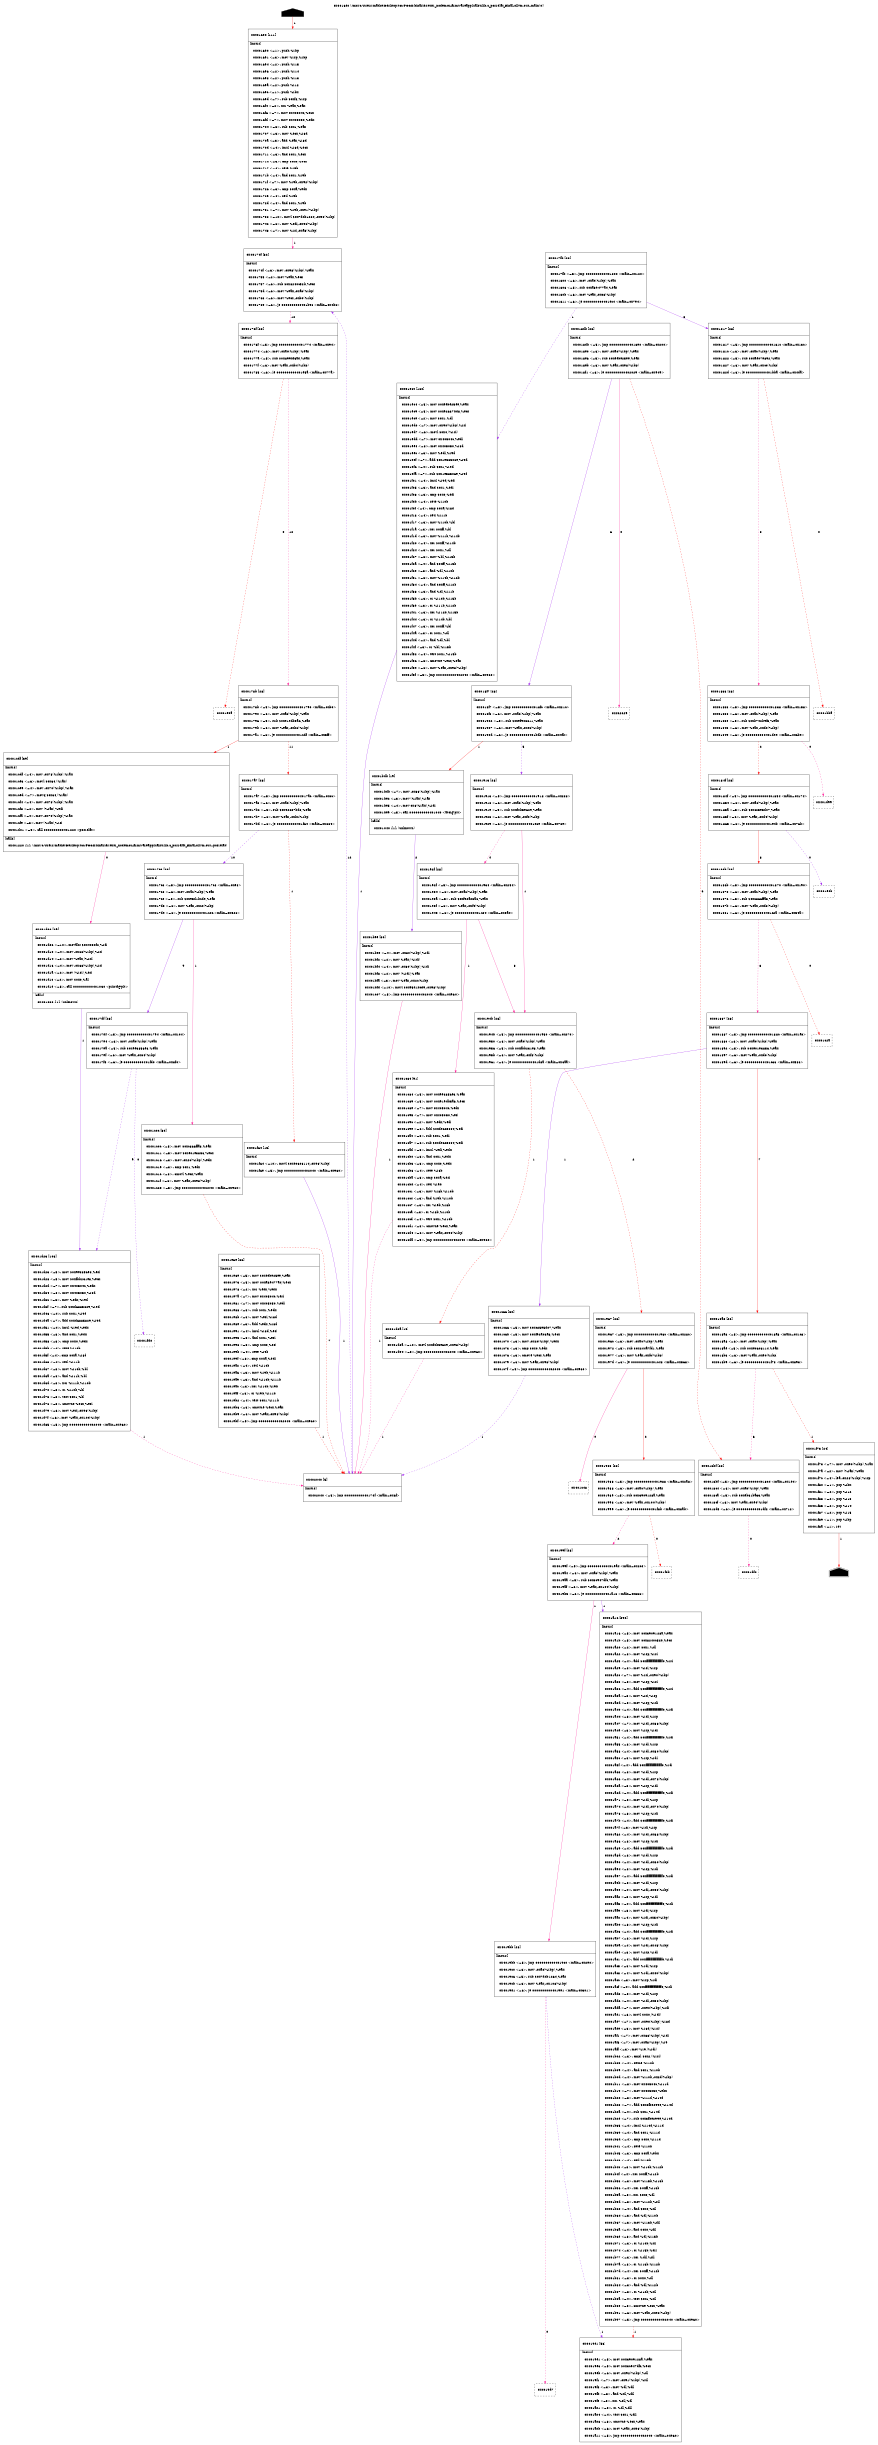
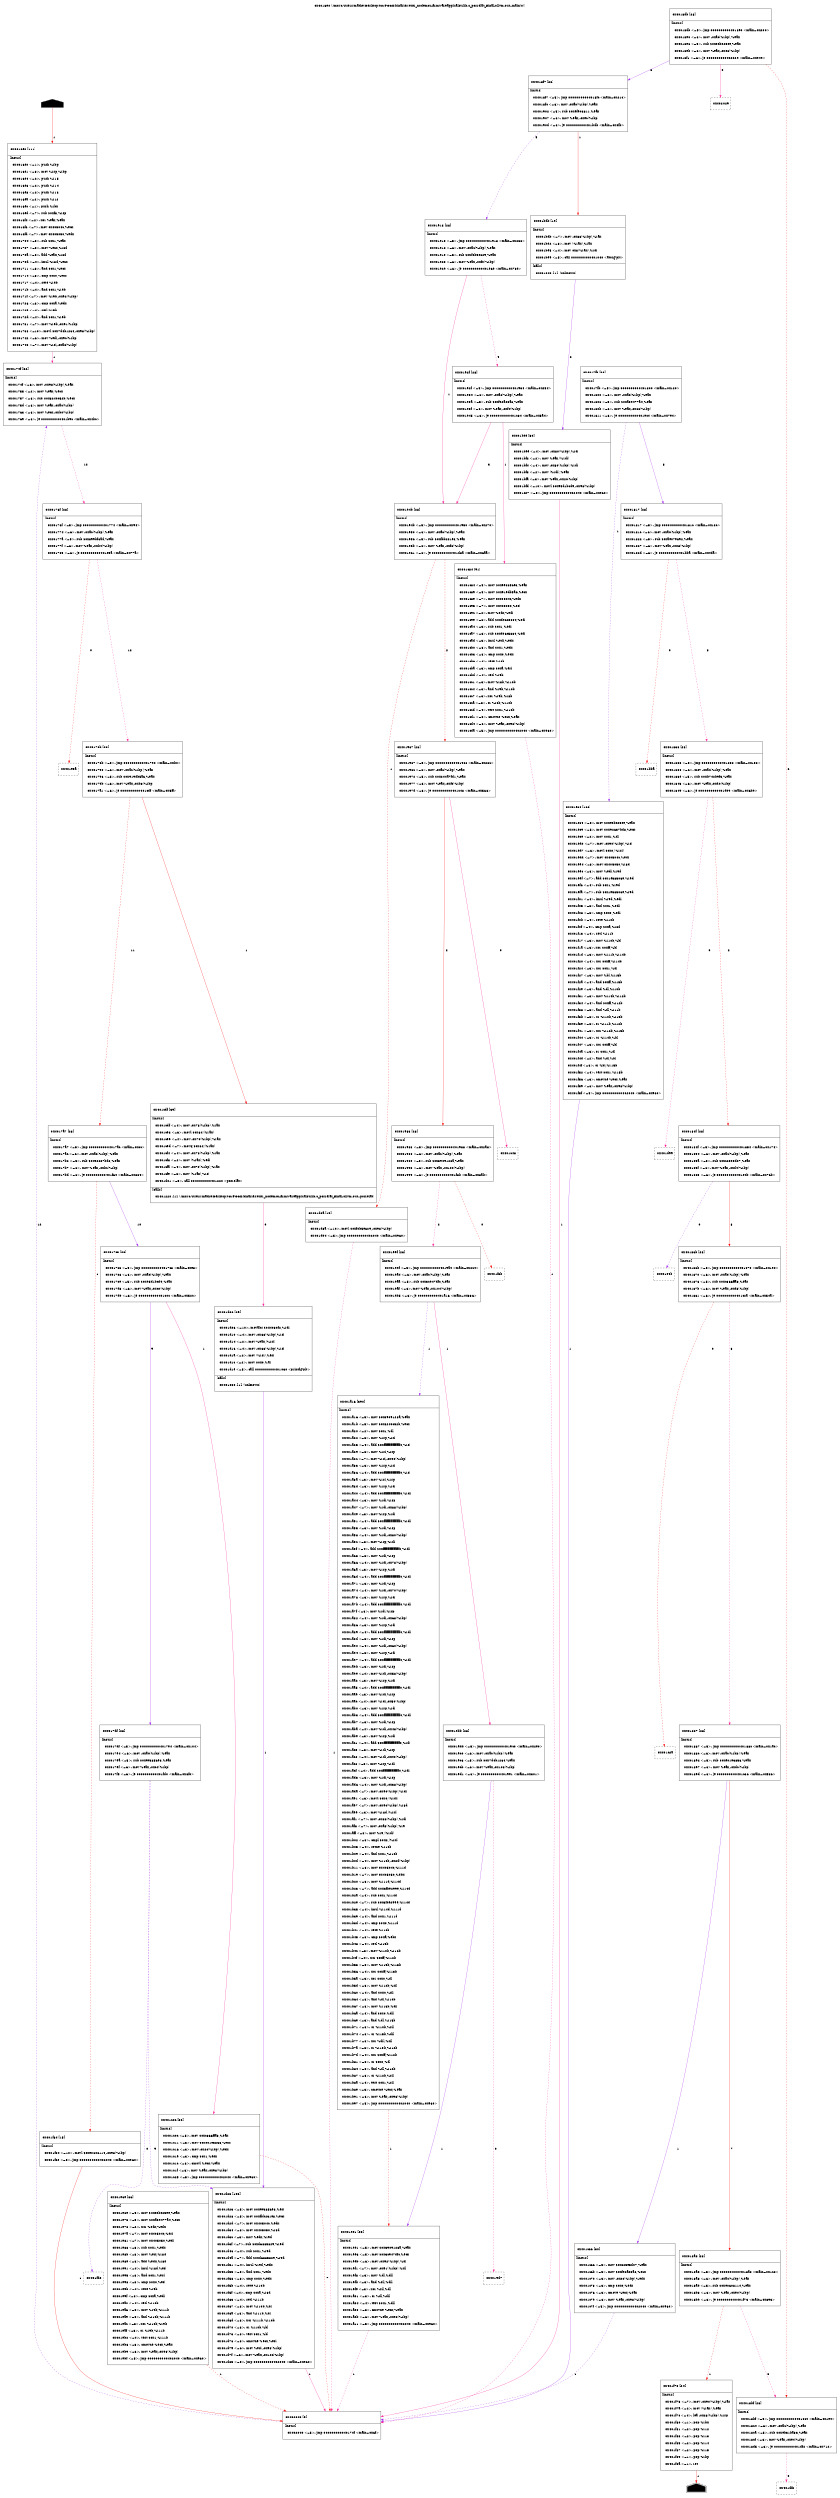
(242, 846) -> (123, 1213)
(340, 1322) -> (79, 2369)
(212, 1469) -> (315, 2389)
(602, 1605) -> (424, 1348)
(563, 2168) -> (462, 2005)
none -> (353, 2370)
